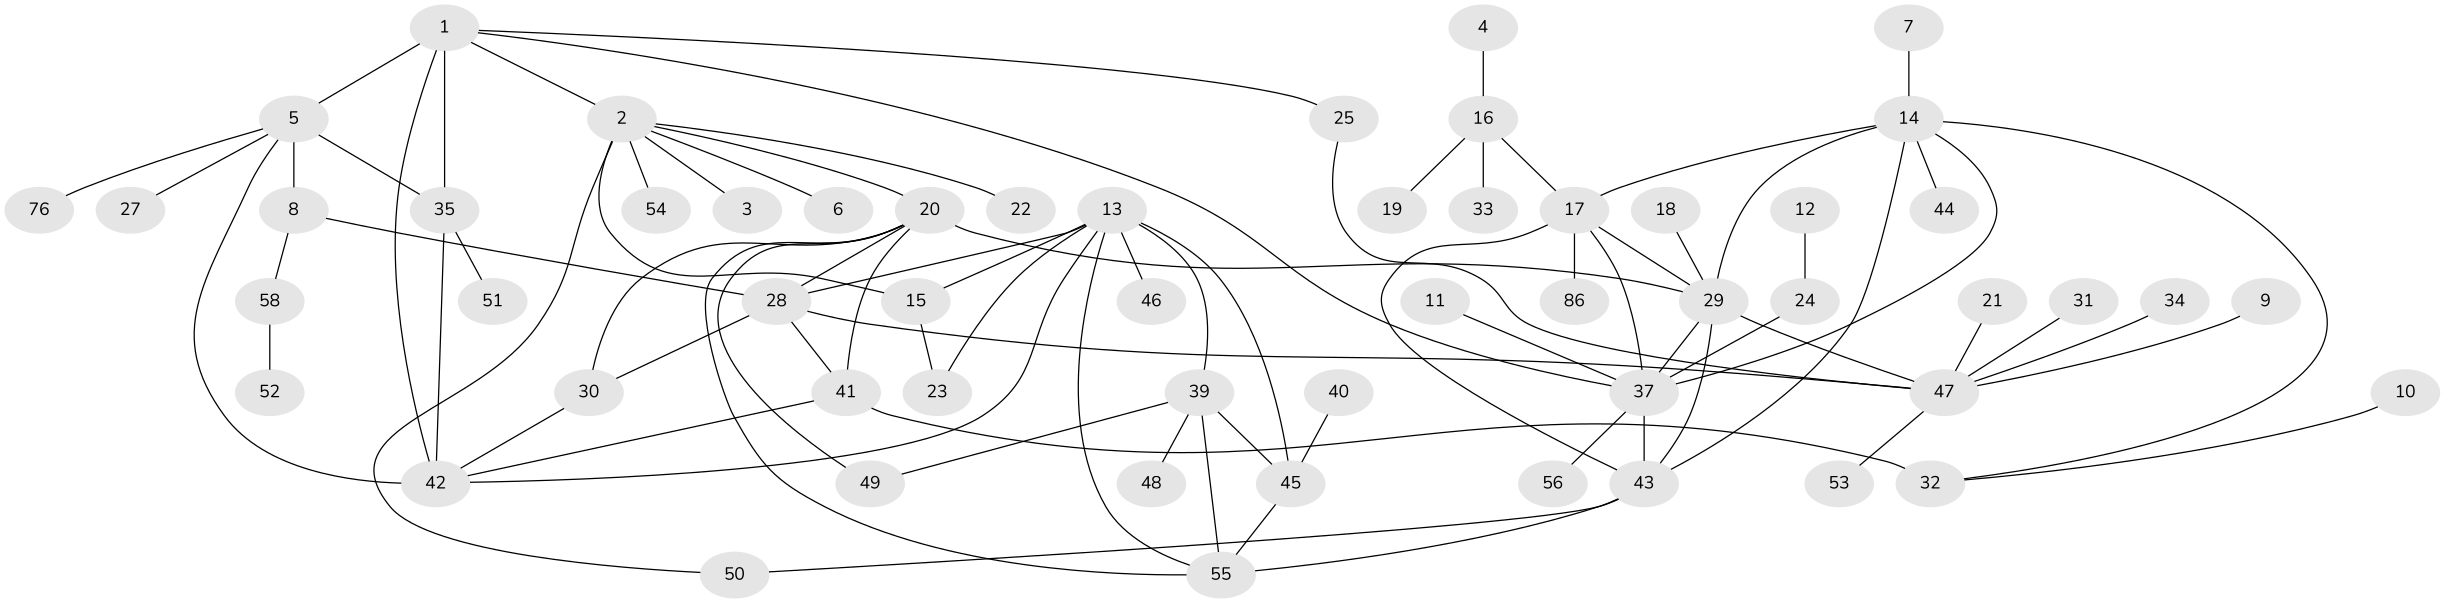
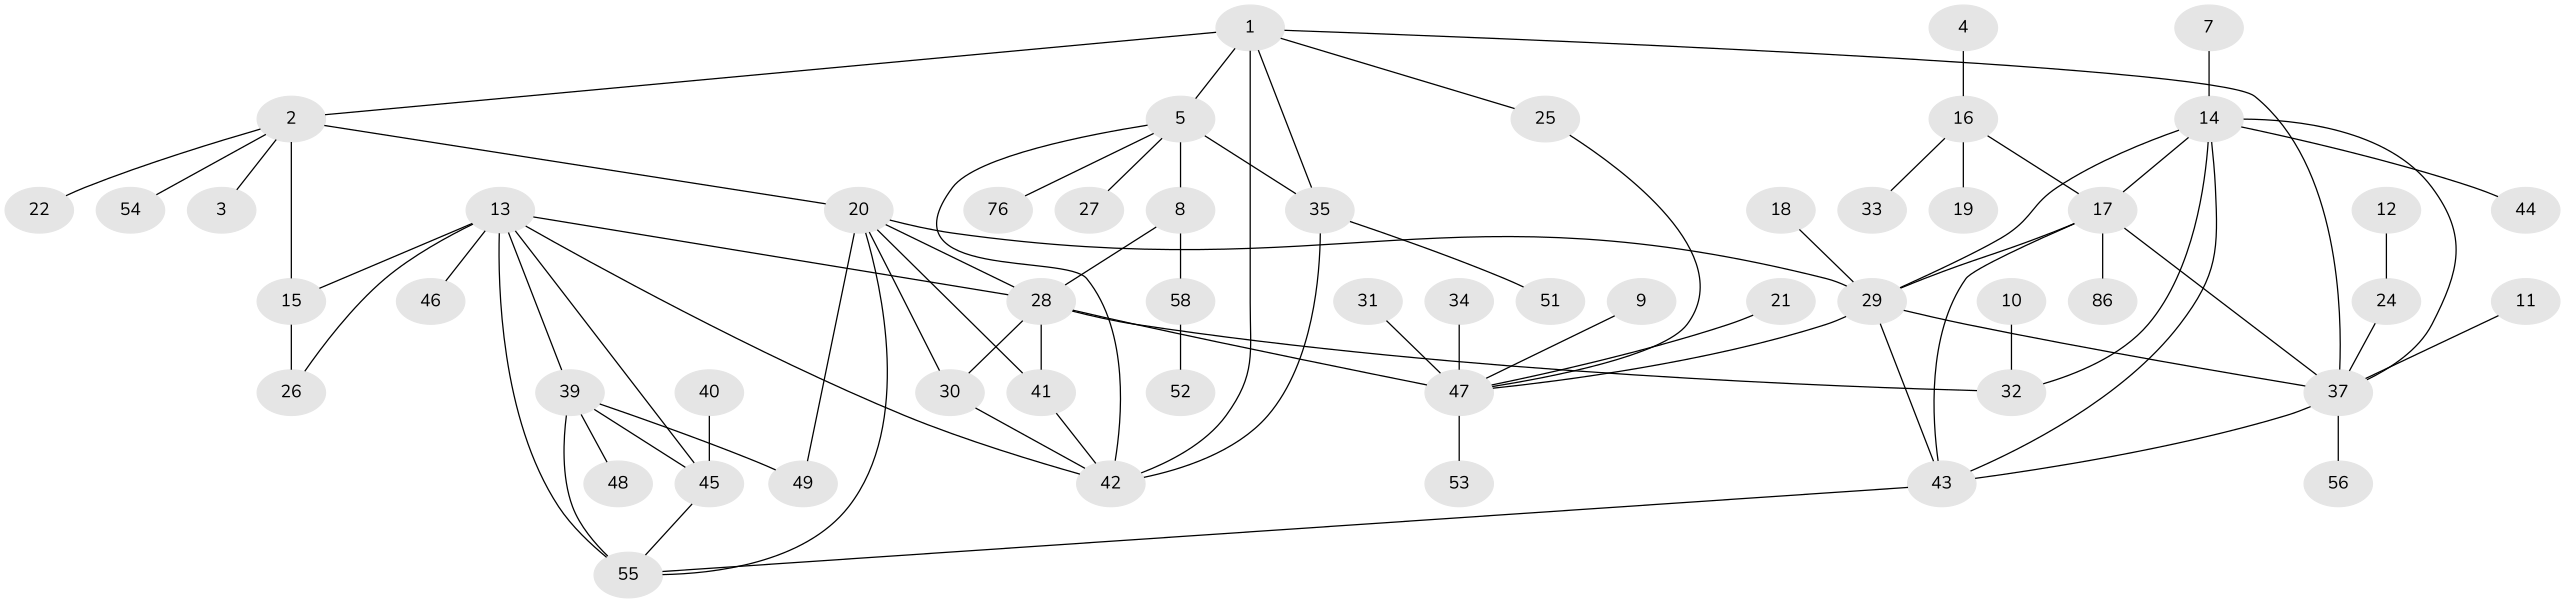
(839, 210) -> none
(937, 393) -> (291, 393)
(1388, 438) -> (1478, 363)
(735, 575) -> none
